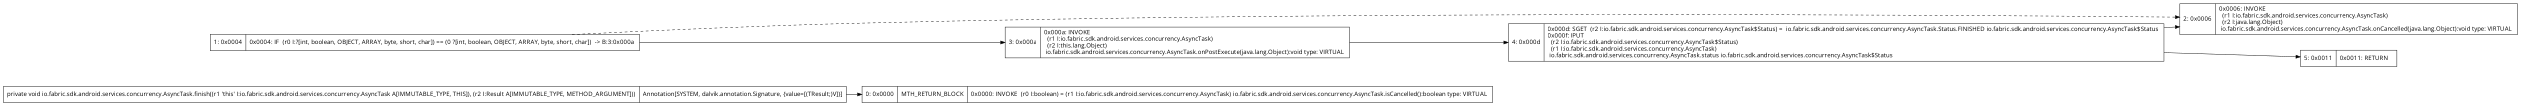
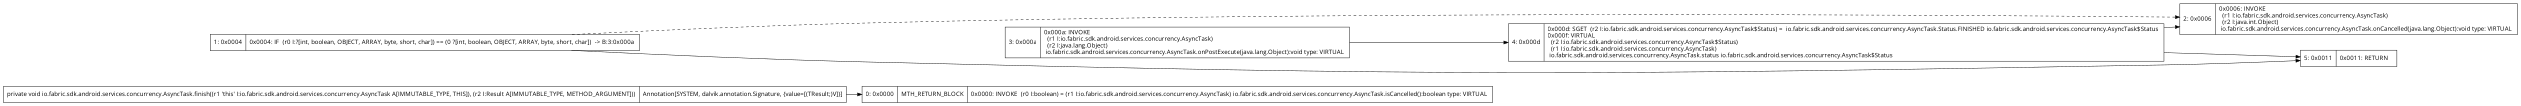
(2251, 22) -> (2249, 22)
(1568, 36) -> (1573, 36)
(820, 42) -> (1434, 72)
(1076, 46) -> (1076, 46)
